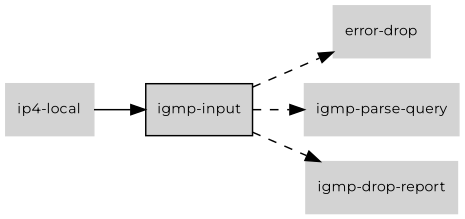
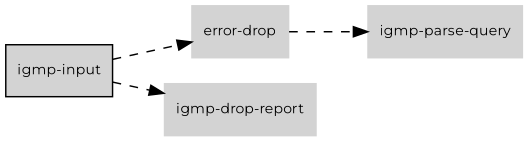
(50, 110) -> none
(271, 110) -> (321, 32)
